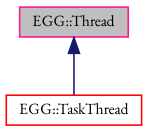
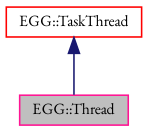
(74, 74) -> (74, 74)
